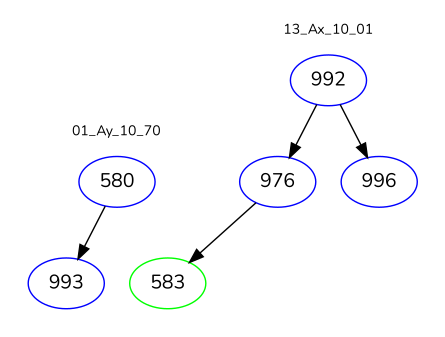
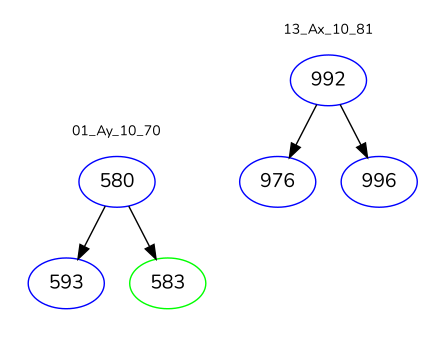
(328, 30) -> (328, 30)
(228, 228) -> (139, 226)
(66, 283) -> (66, 283)
